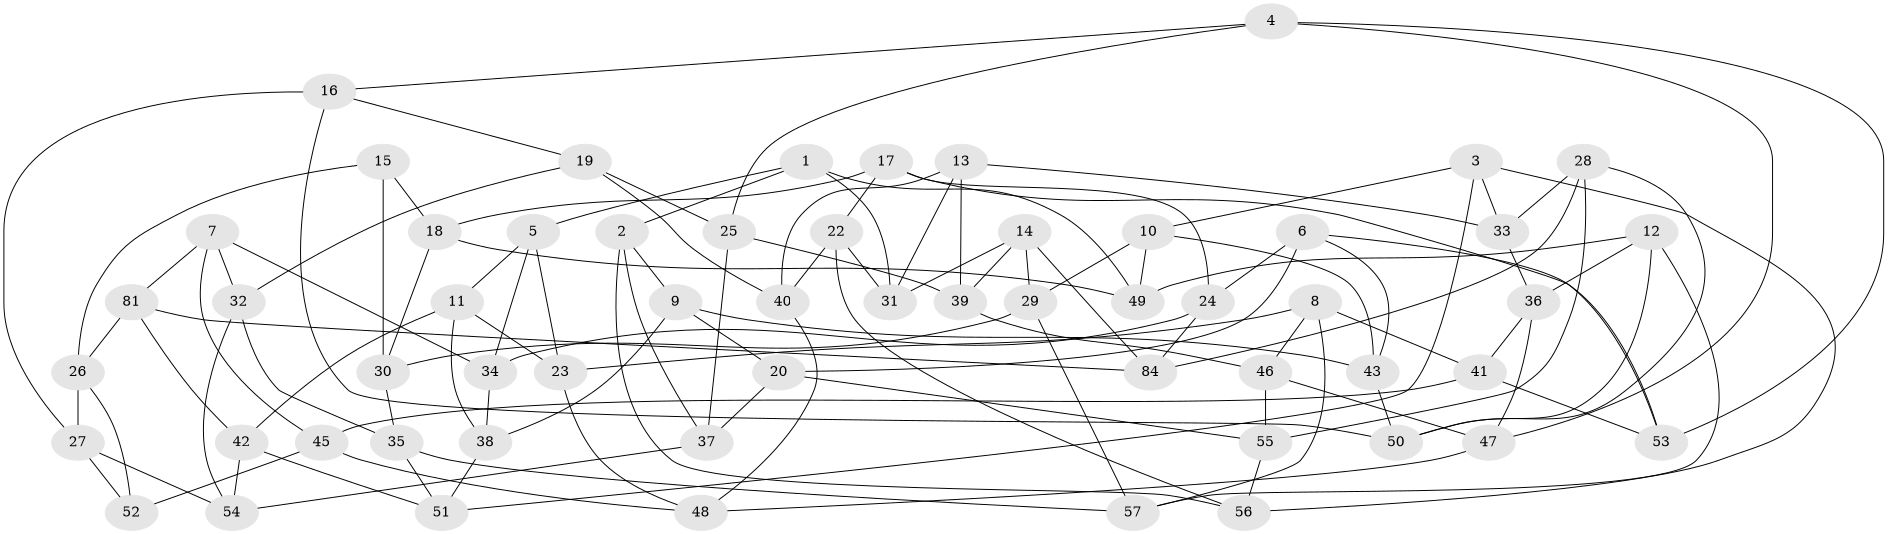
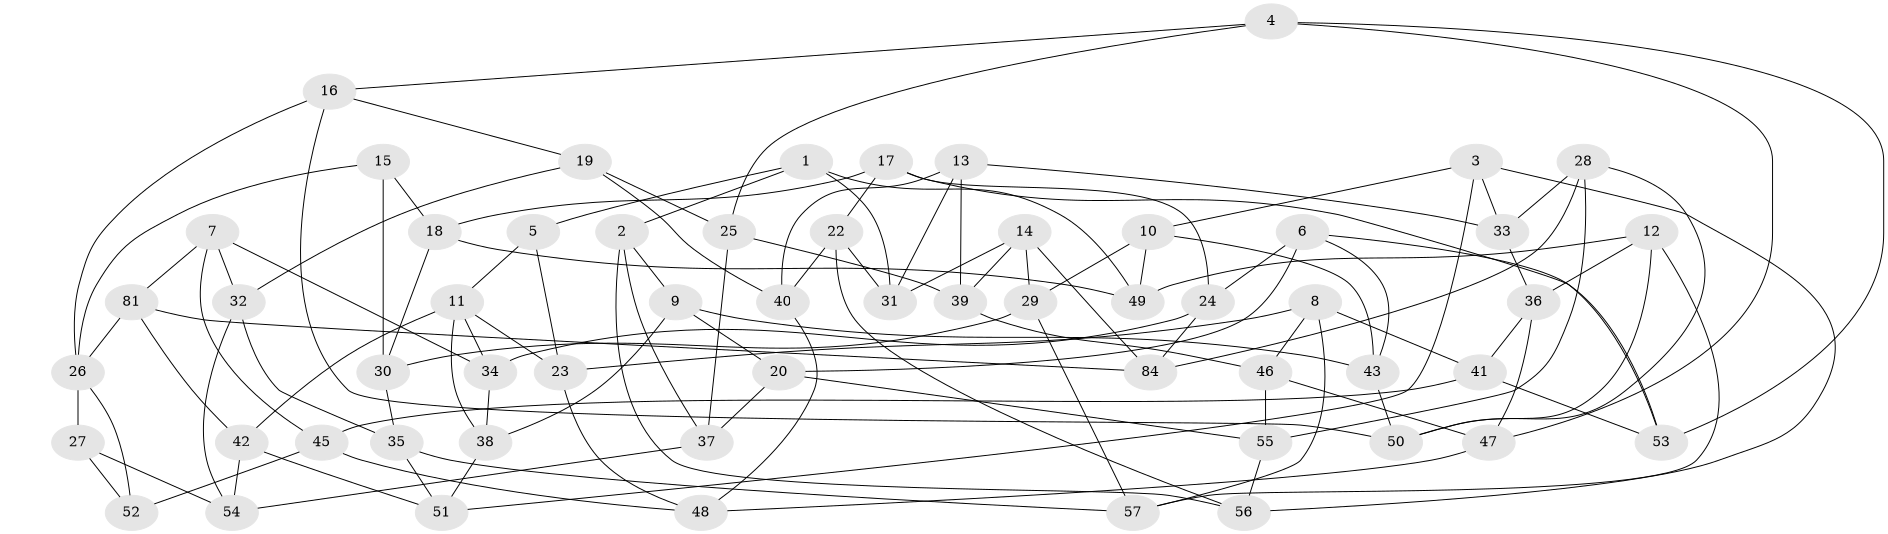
(32, 164) -> (144, 191)
(512, 302) -> (476, 343)
